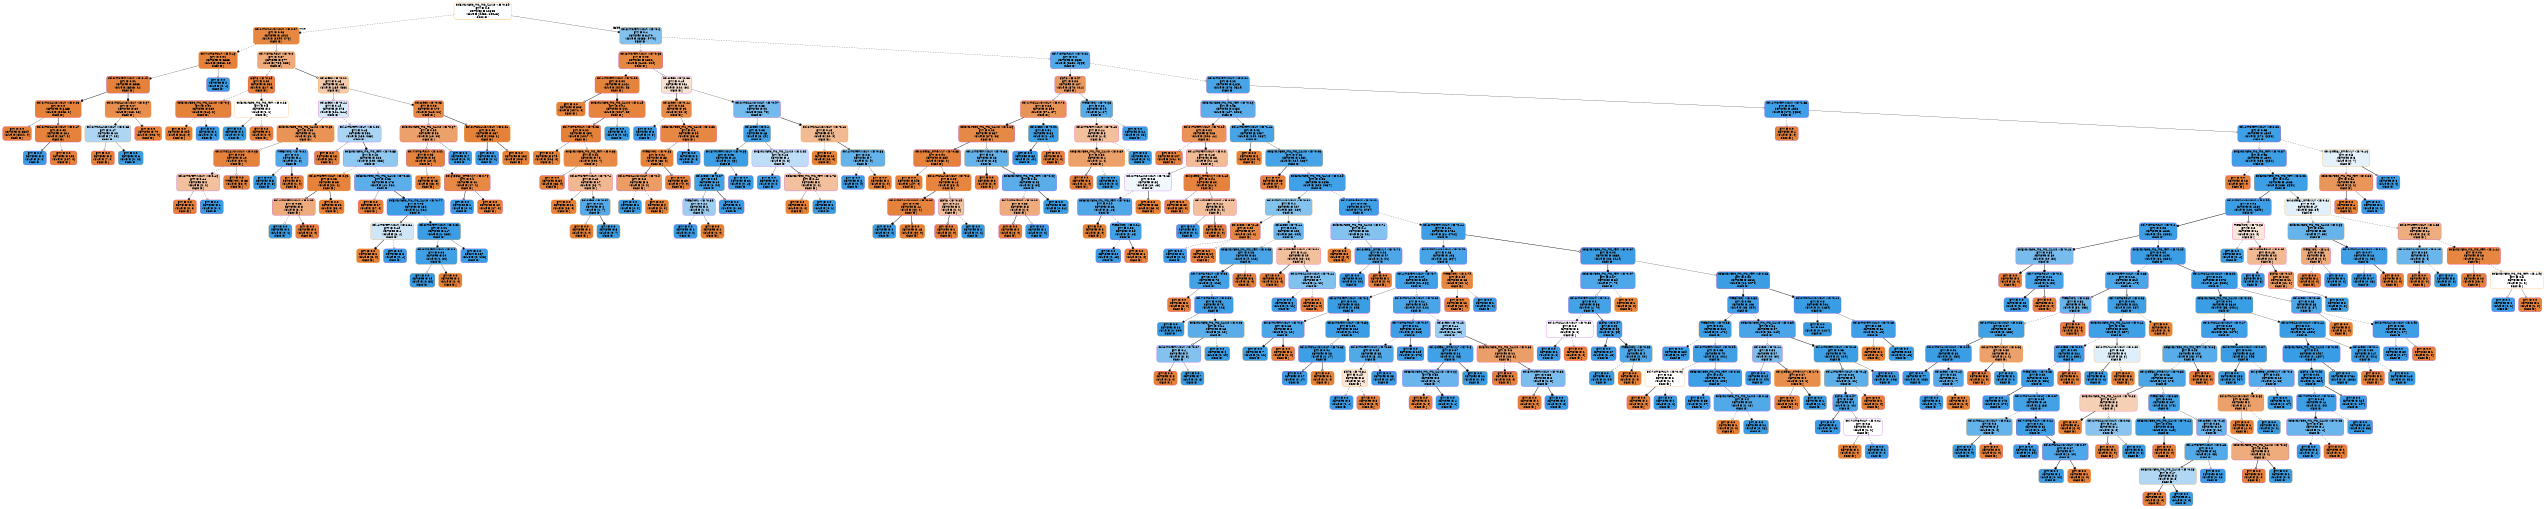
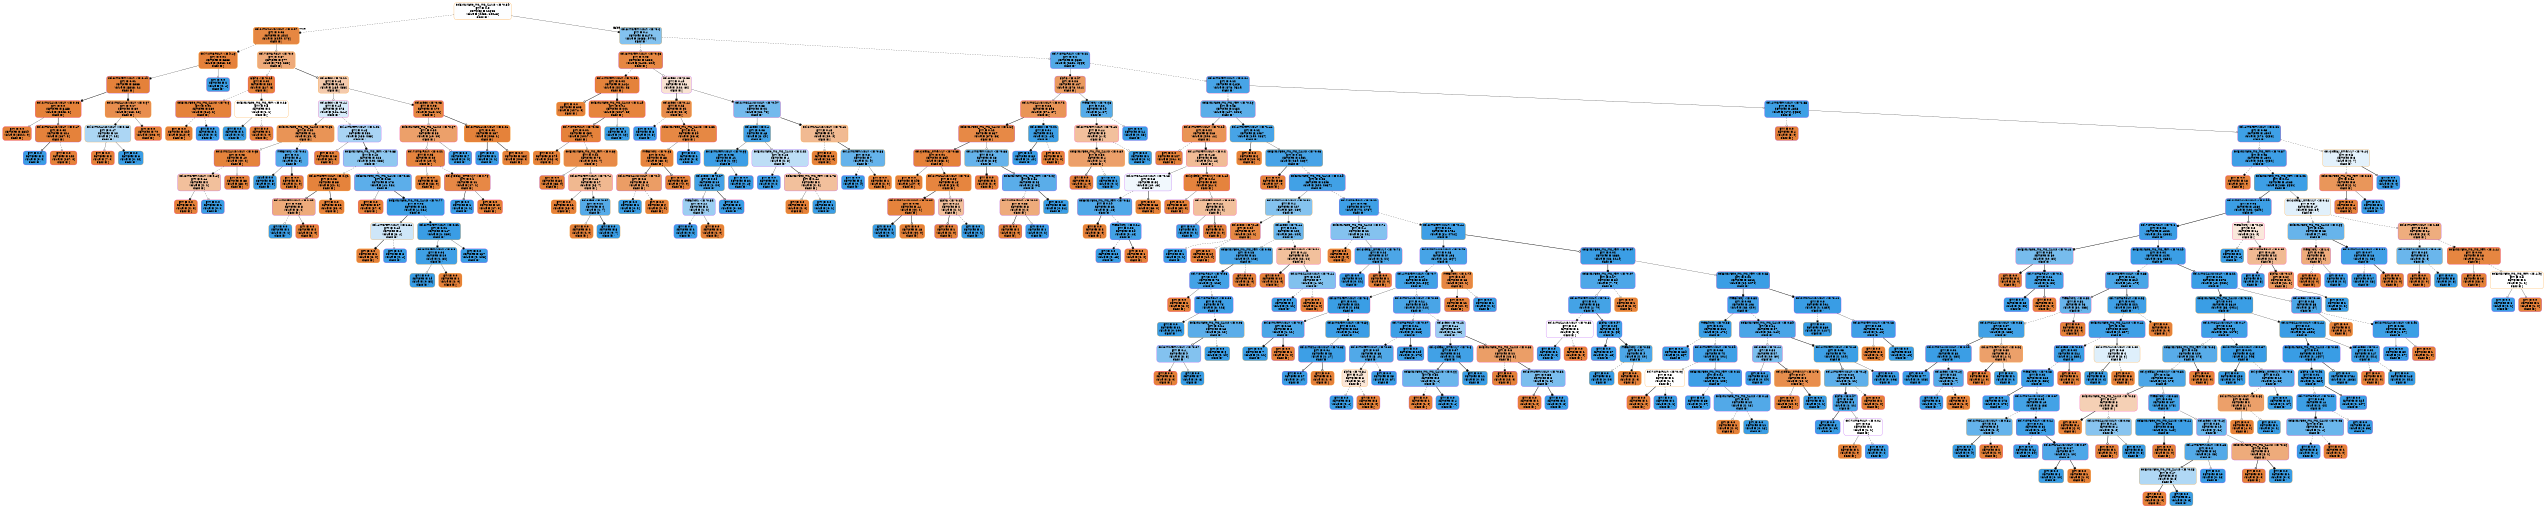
(237, 182) -> (237, 182)
(265, 182) -> (265, 182)
(474, 256) -> (474, 256)
(1818, 329) -> (1818, 329)
